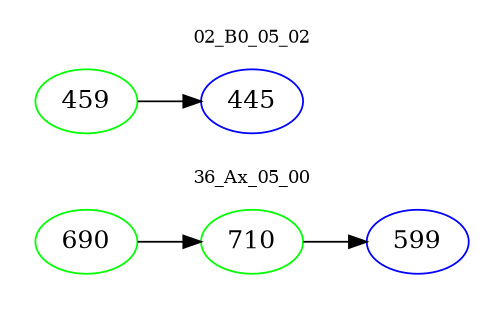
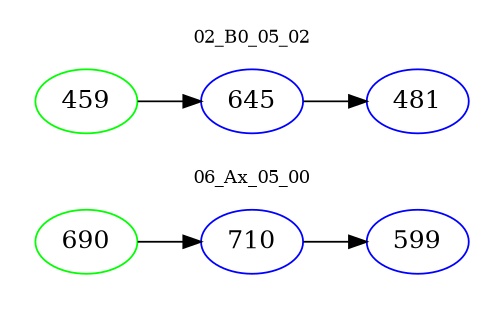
(252, 101) -> (252, 101)
none -> (418, 101)
(252, 179) -> (252, 179)
(252, 242) -> (252, 242)
